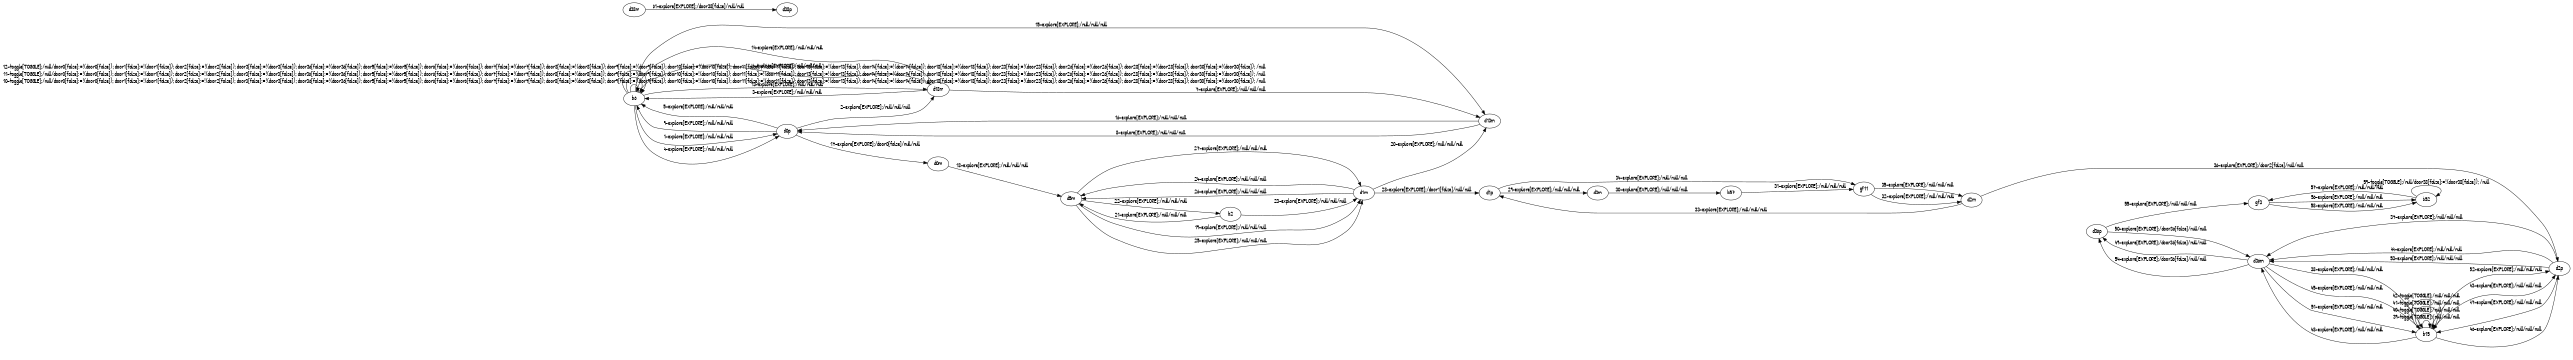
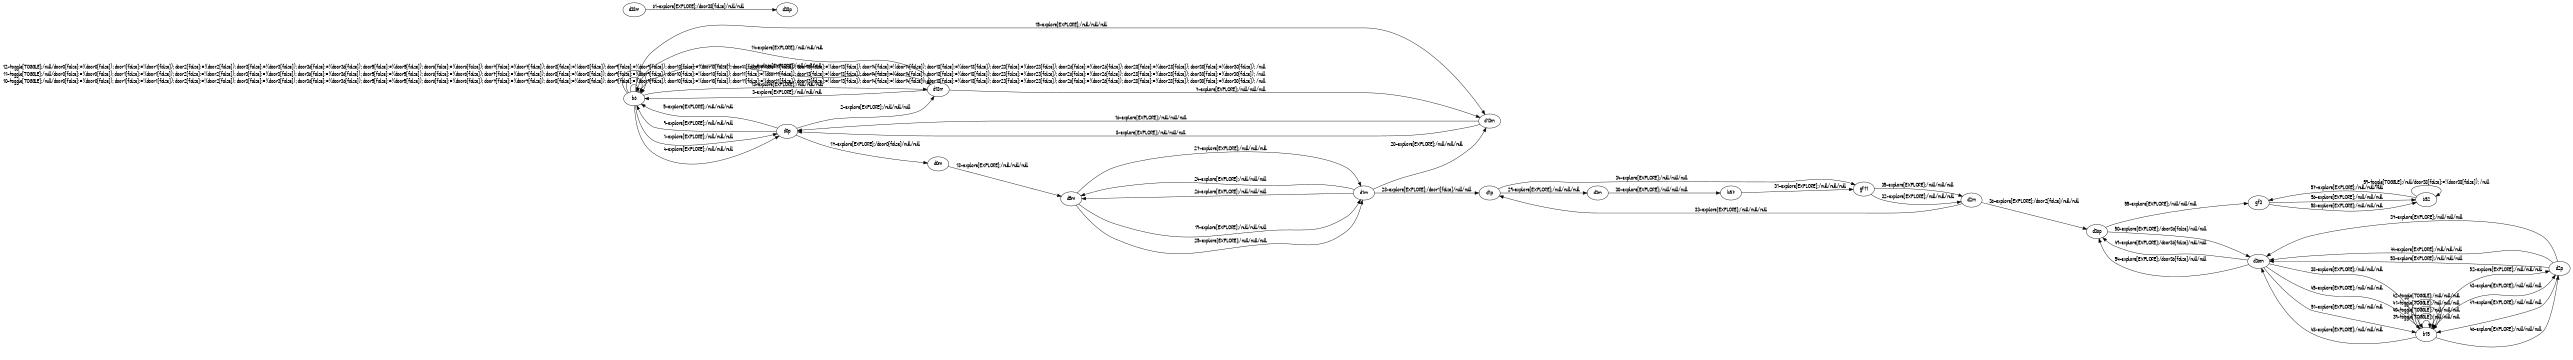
(2287, 169) -> (2032, 215)
(1230, 214) -> none
